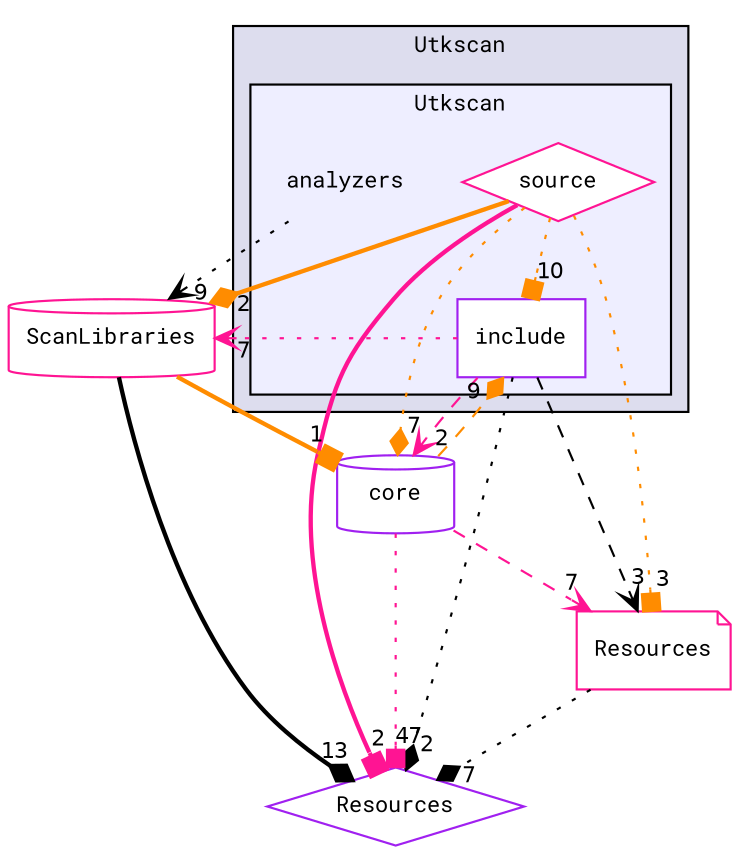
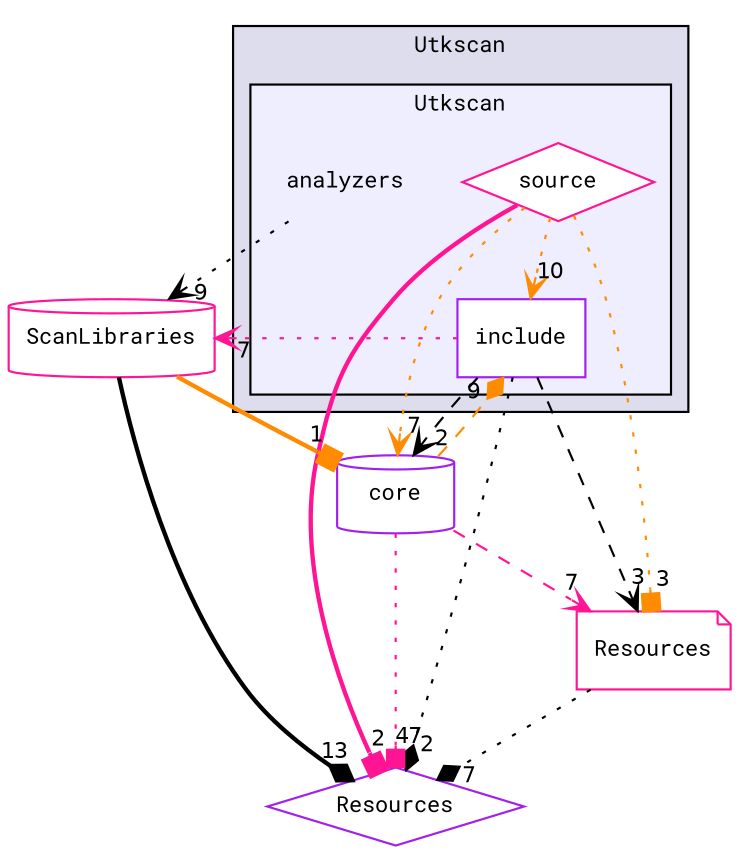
(373, 247) -> none
(543, 247) -> (543, 247)
(437, 304) -> (436, 306)
(451, 407) -> (451, 407)
